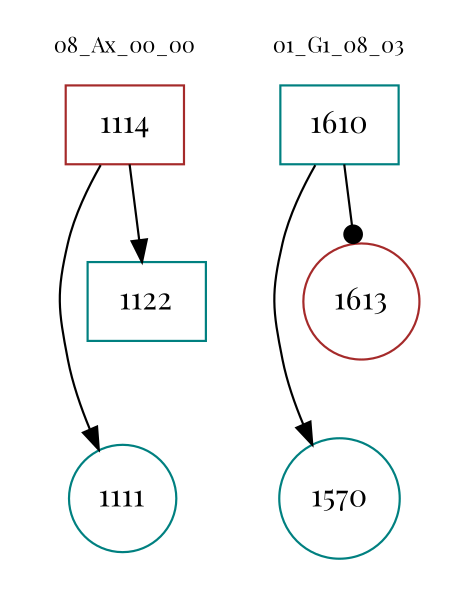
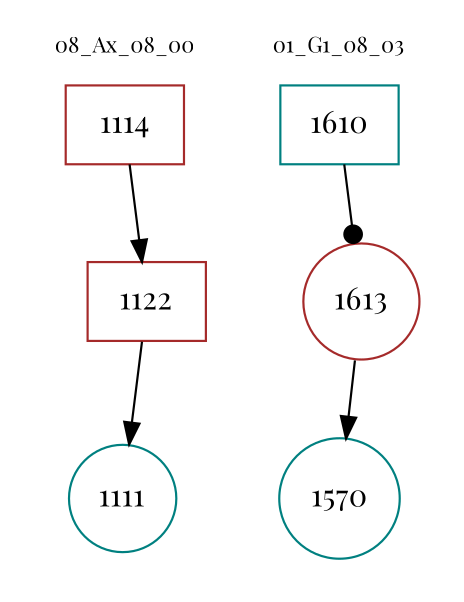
(125, 47) -> (125, 47)
(275, 293) -> (352, 388)
(60, 295) -> (137, 382)
(147, 301) -> (147, 301)
